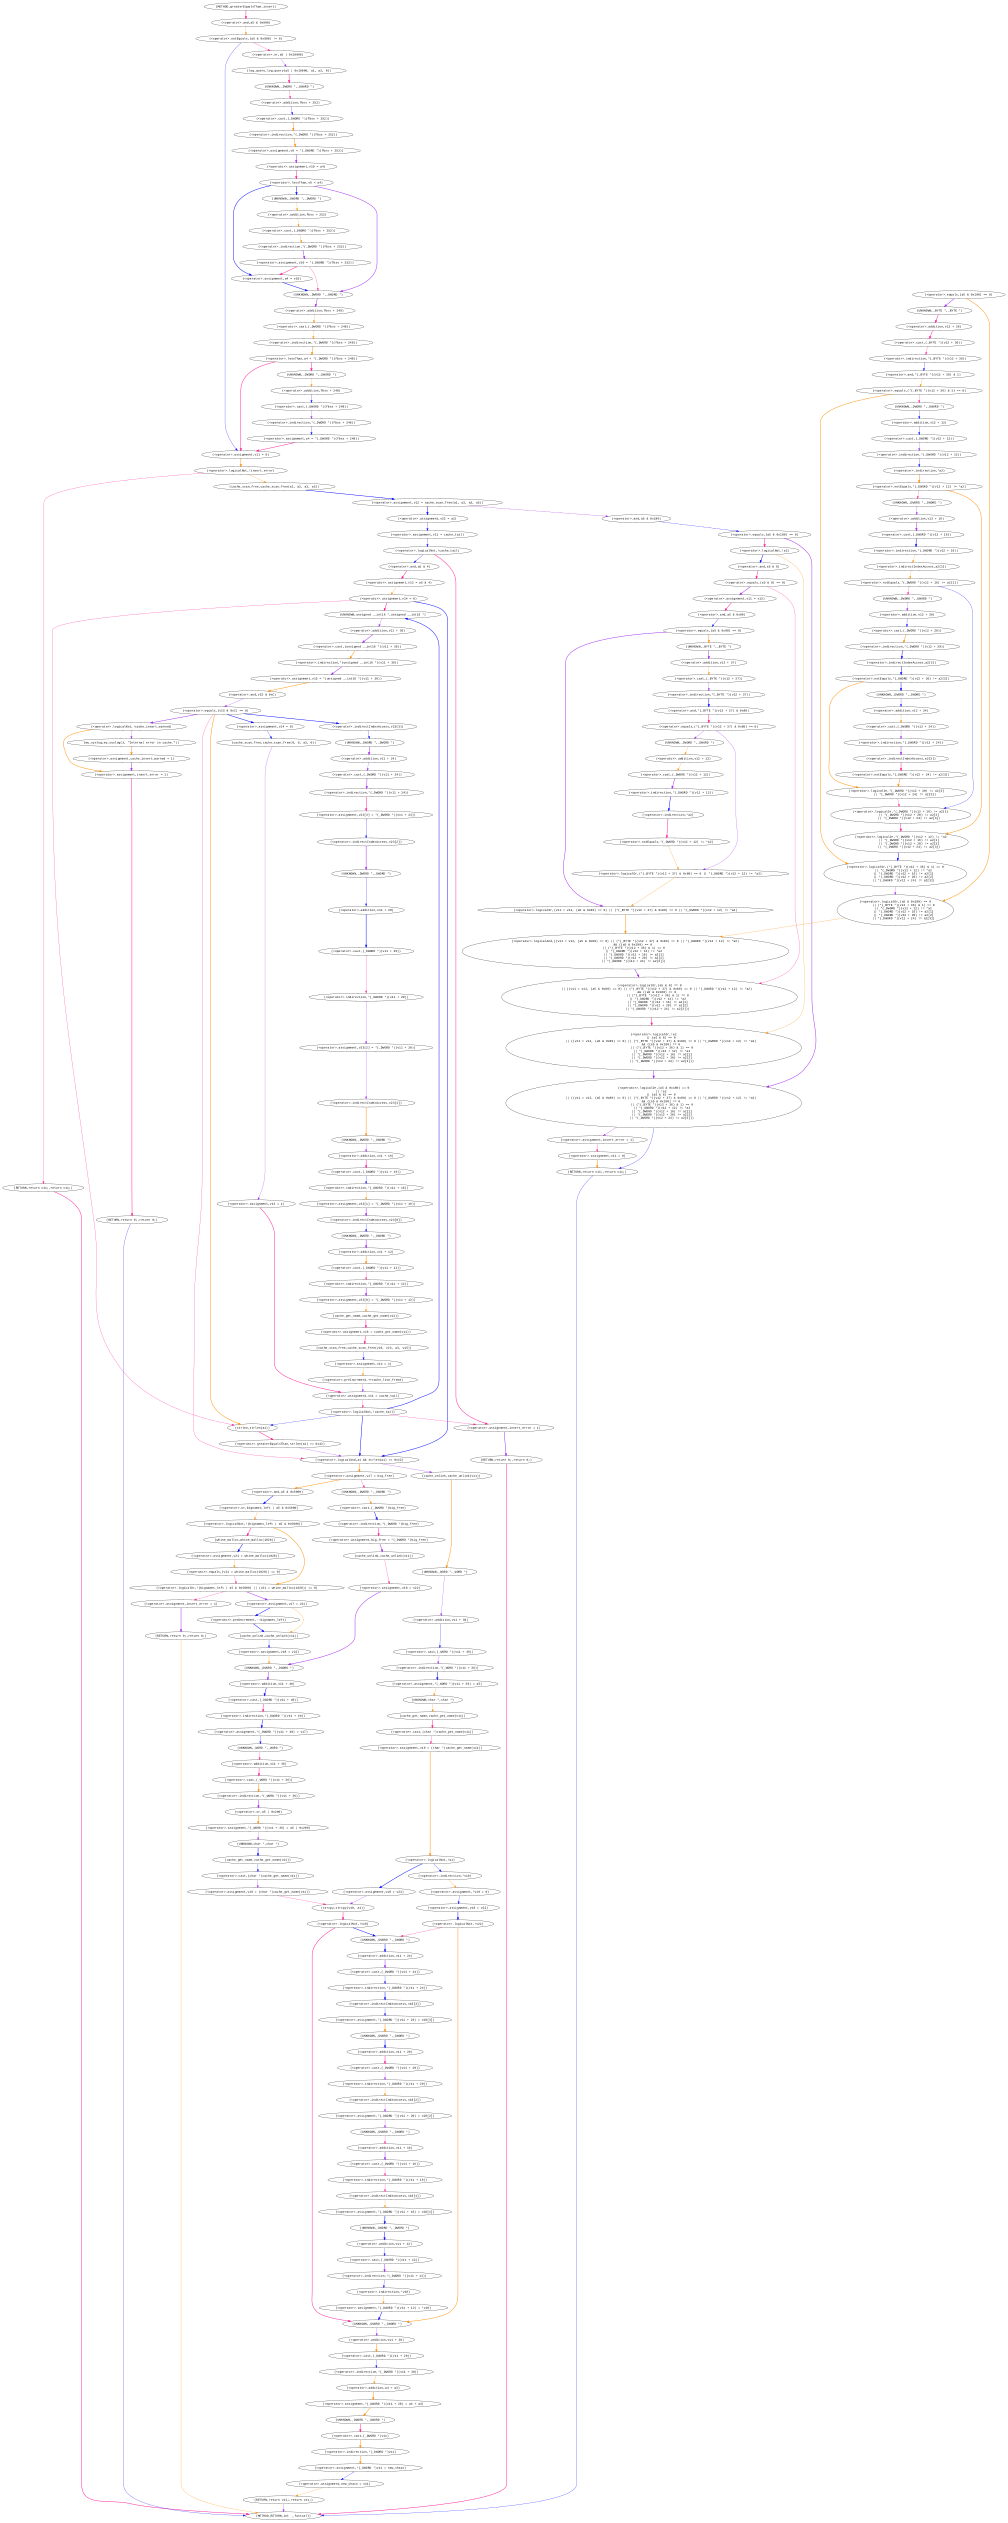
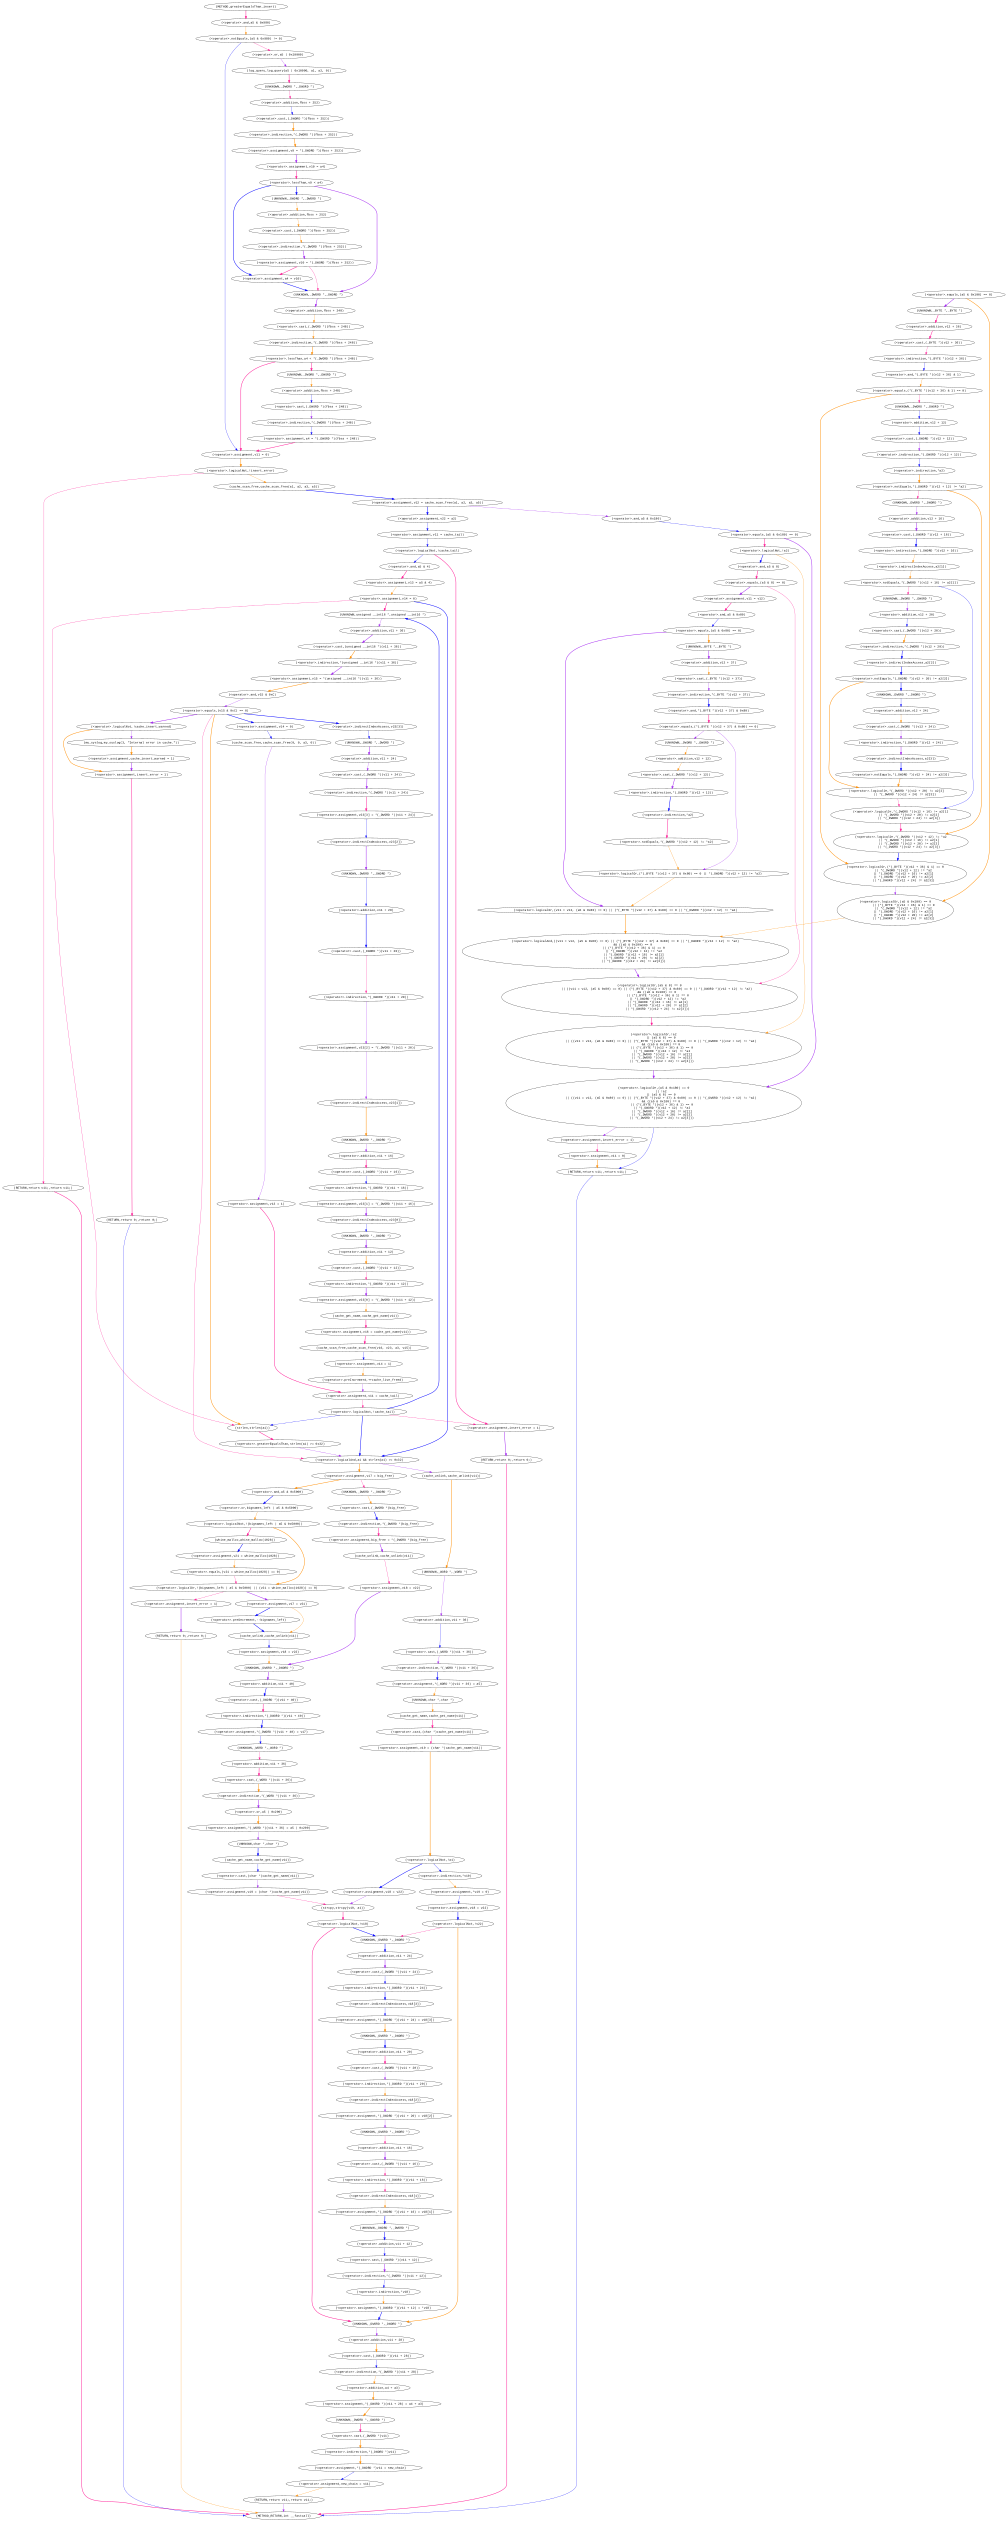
(901, 766) -> (901, 766)
